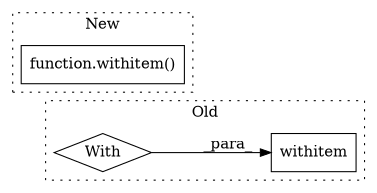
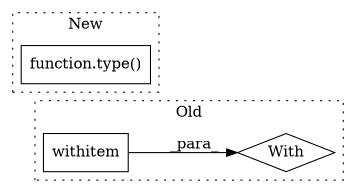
(103, 65) -> (86, 65)
(206, 153) -> (177, 153)
